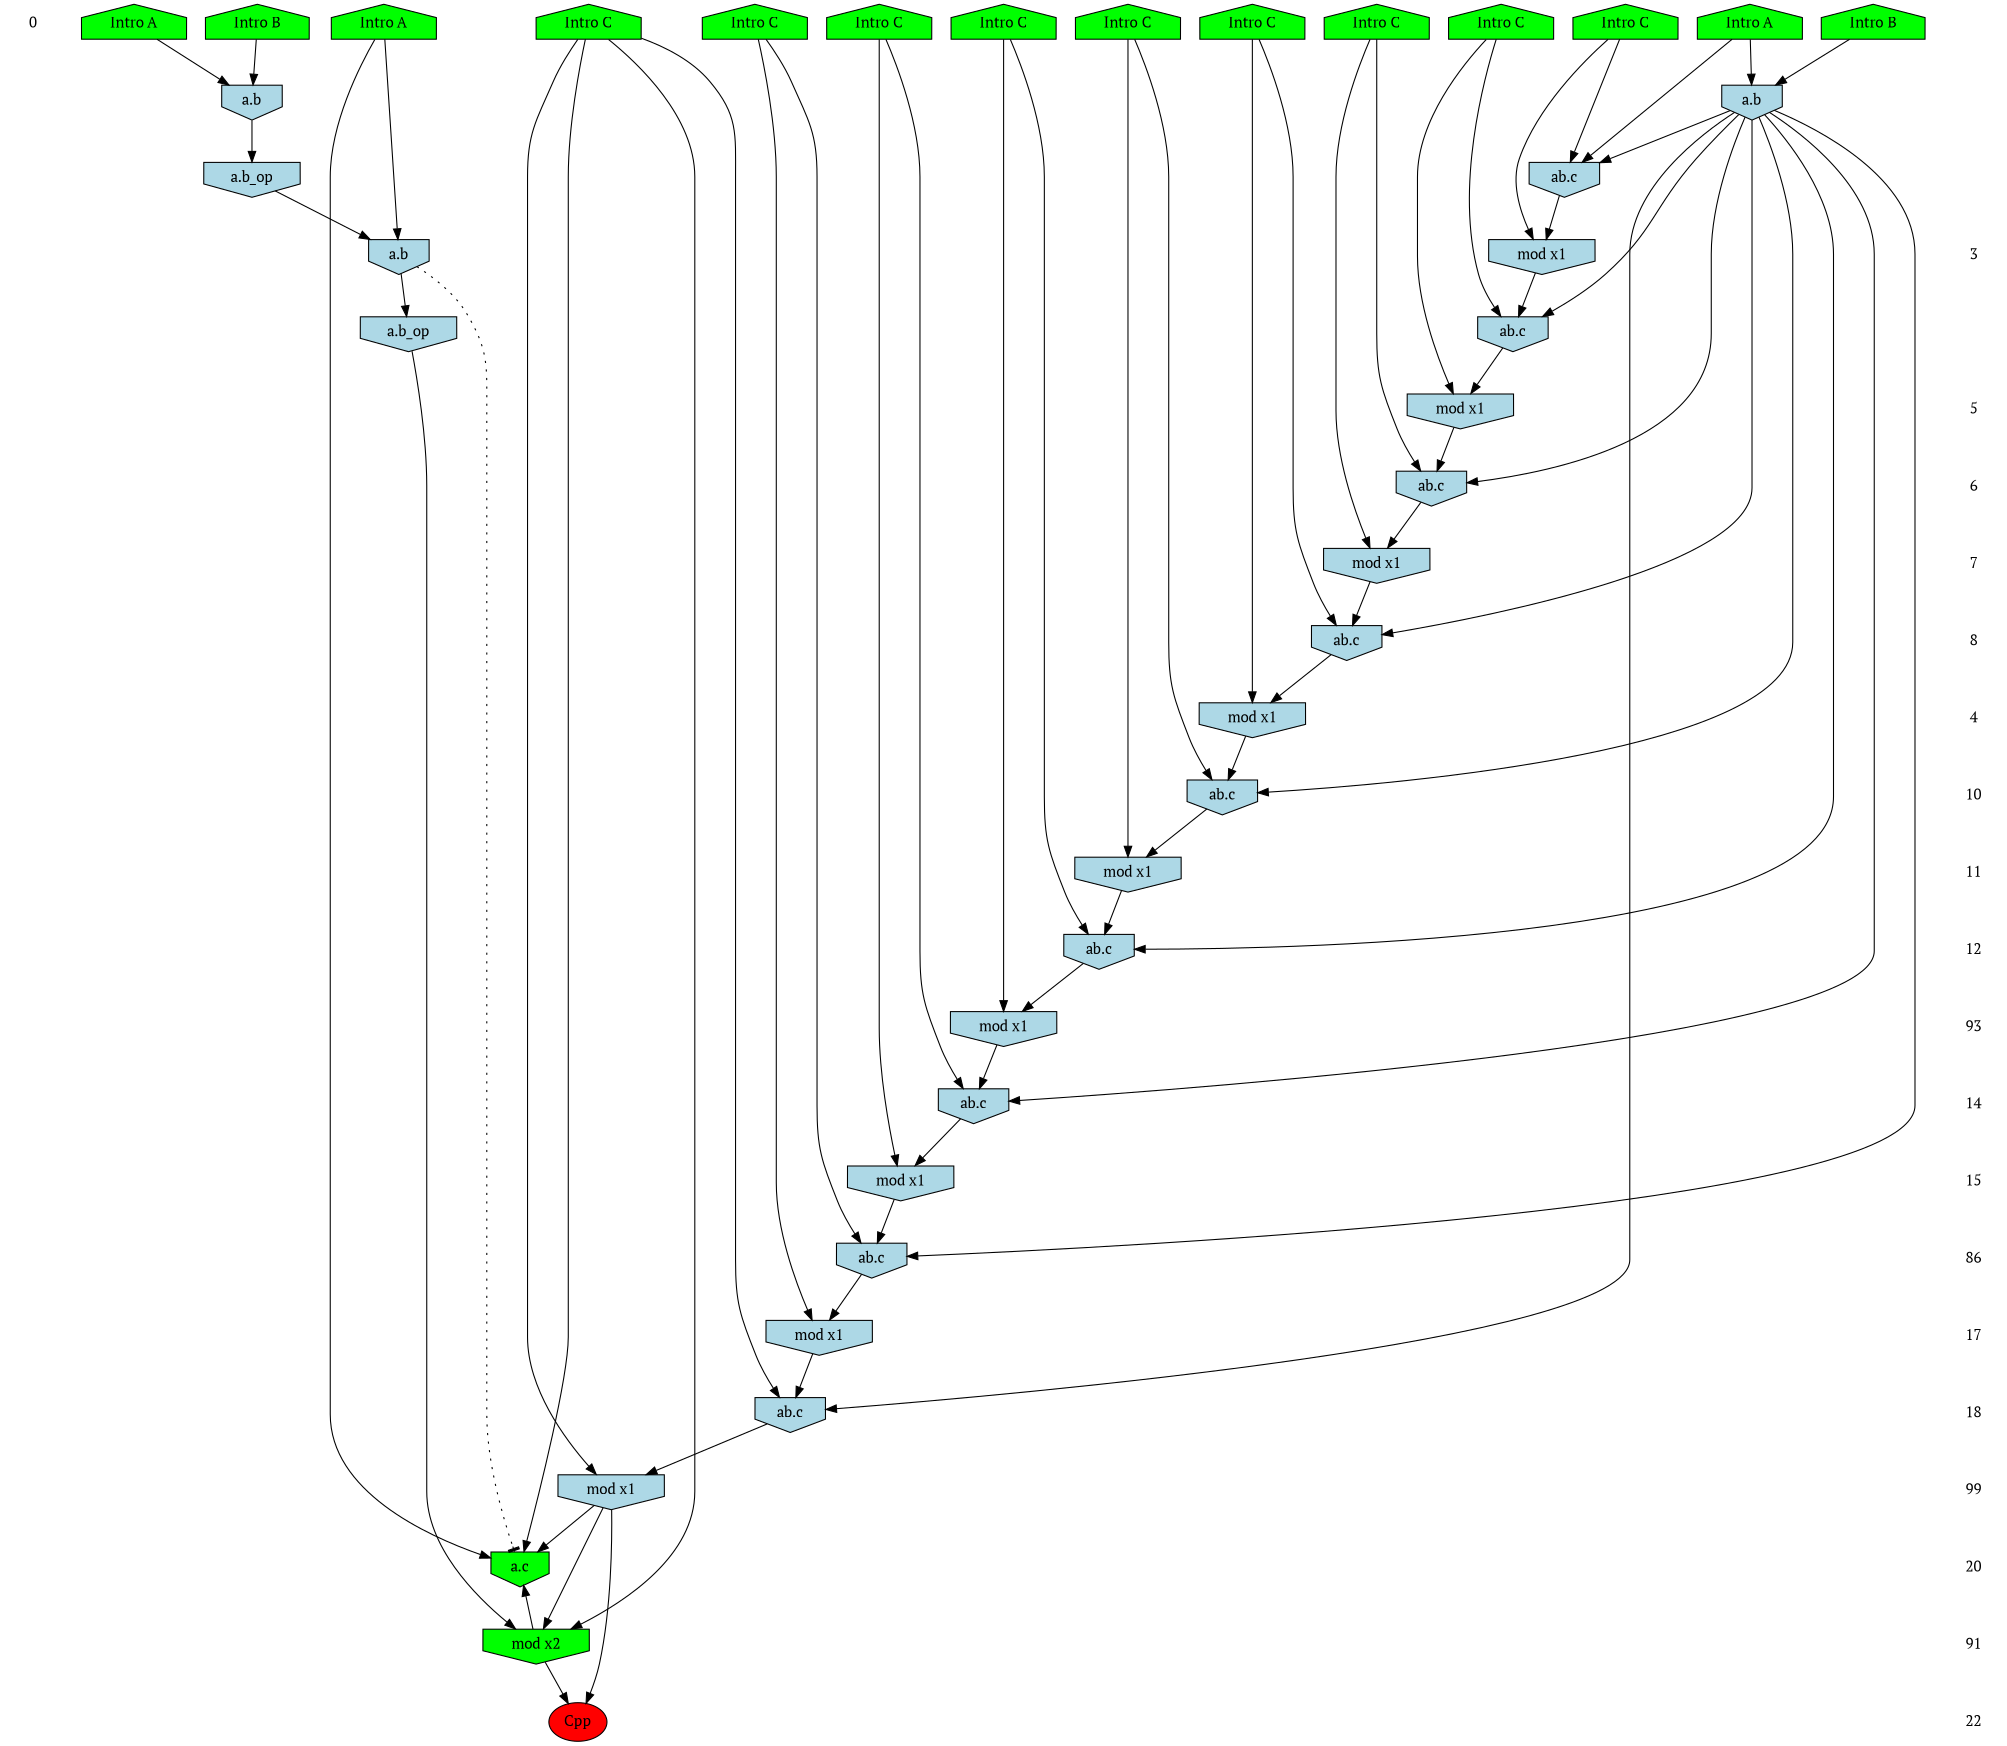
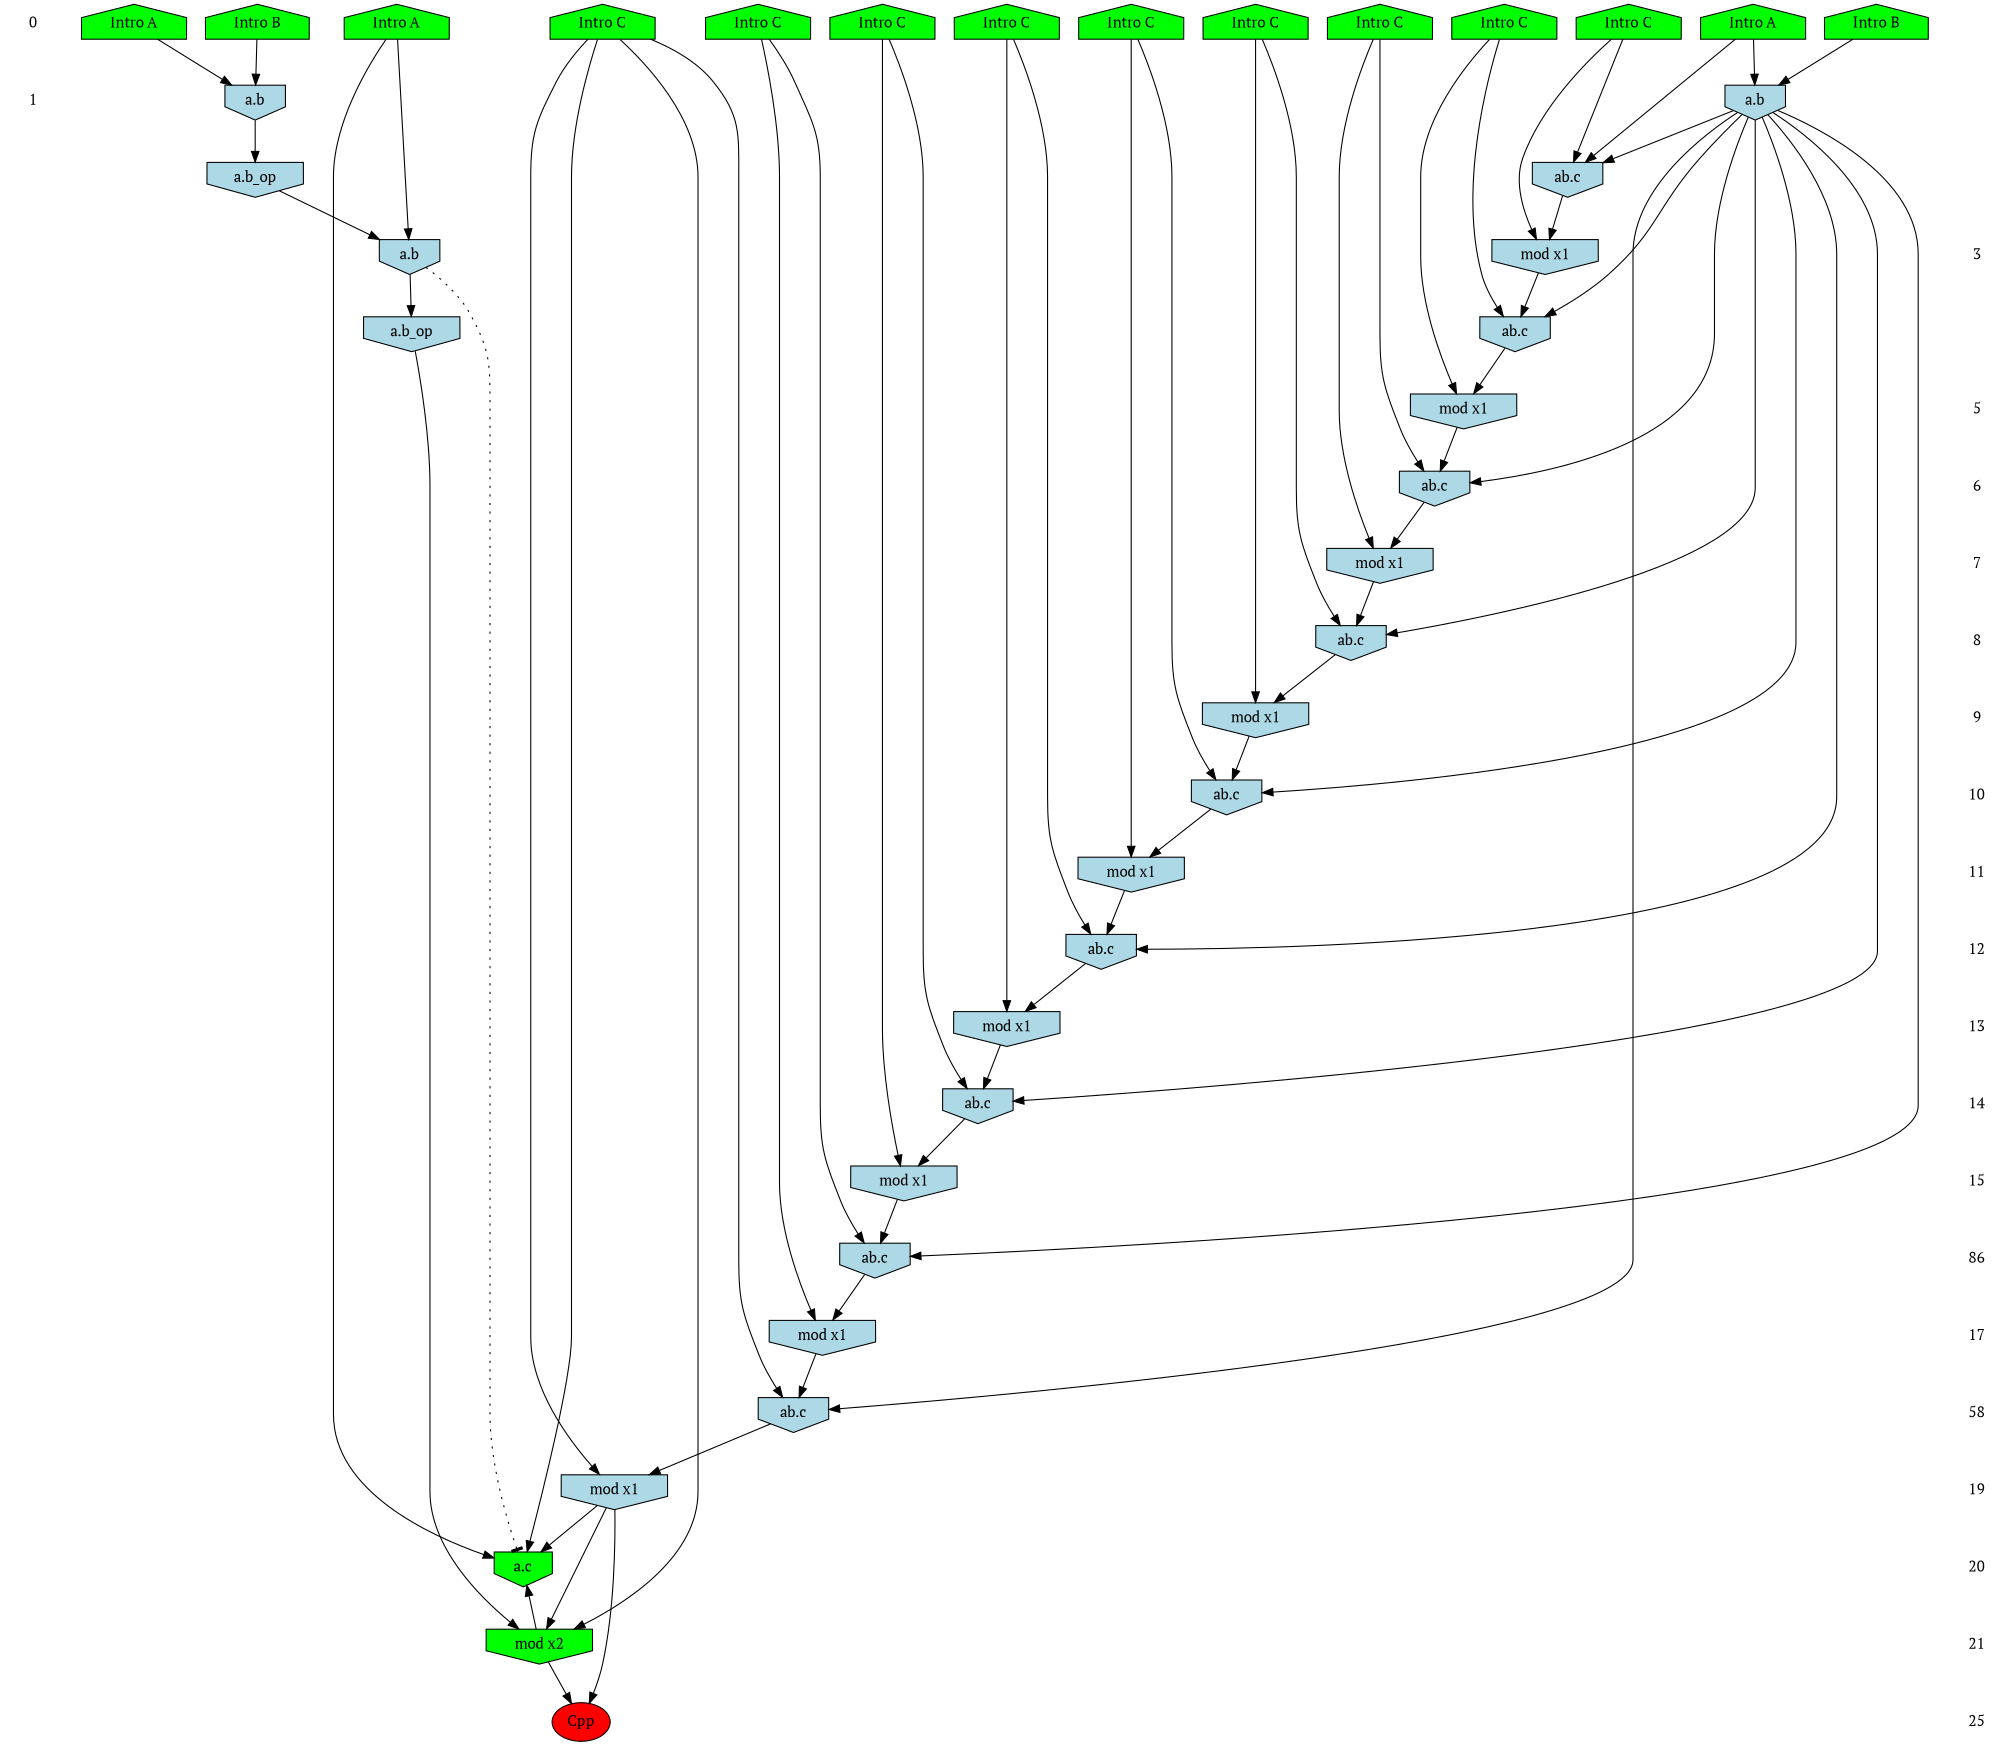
none -> (33, 101)
(1974, 718) -> (1977, 718)
(1974, 1027) -> (1977, 1027)
(1974, 1413) -> (1977, 1413)
(1974, 1490) -> (1977, 1490)
(1974, 1645) -> (1977, 1645)
(1974, 1722) -> (1977, 1722)
